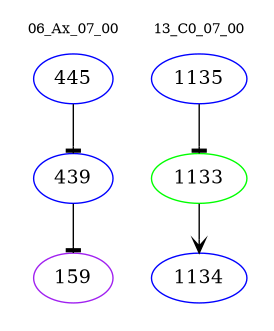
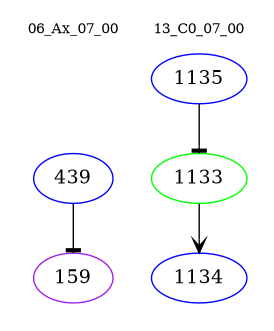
(73, 79) -> none
